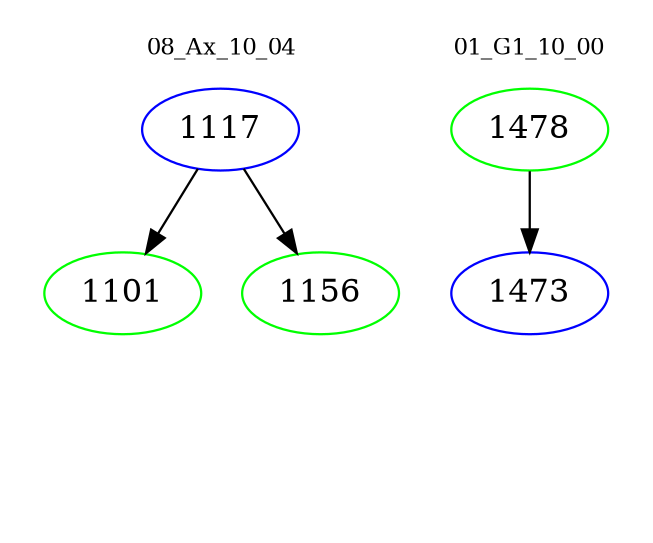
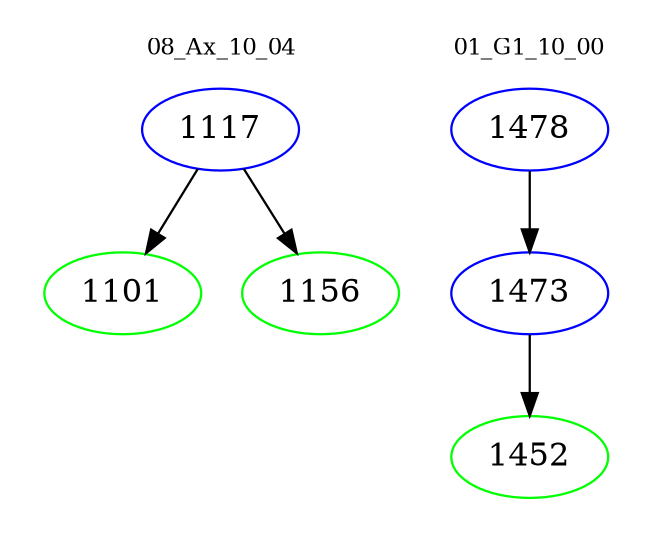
(530, 130) -> (530, 130)
none -> (530, 457)
